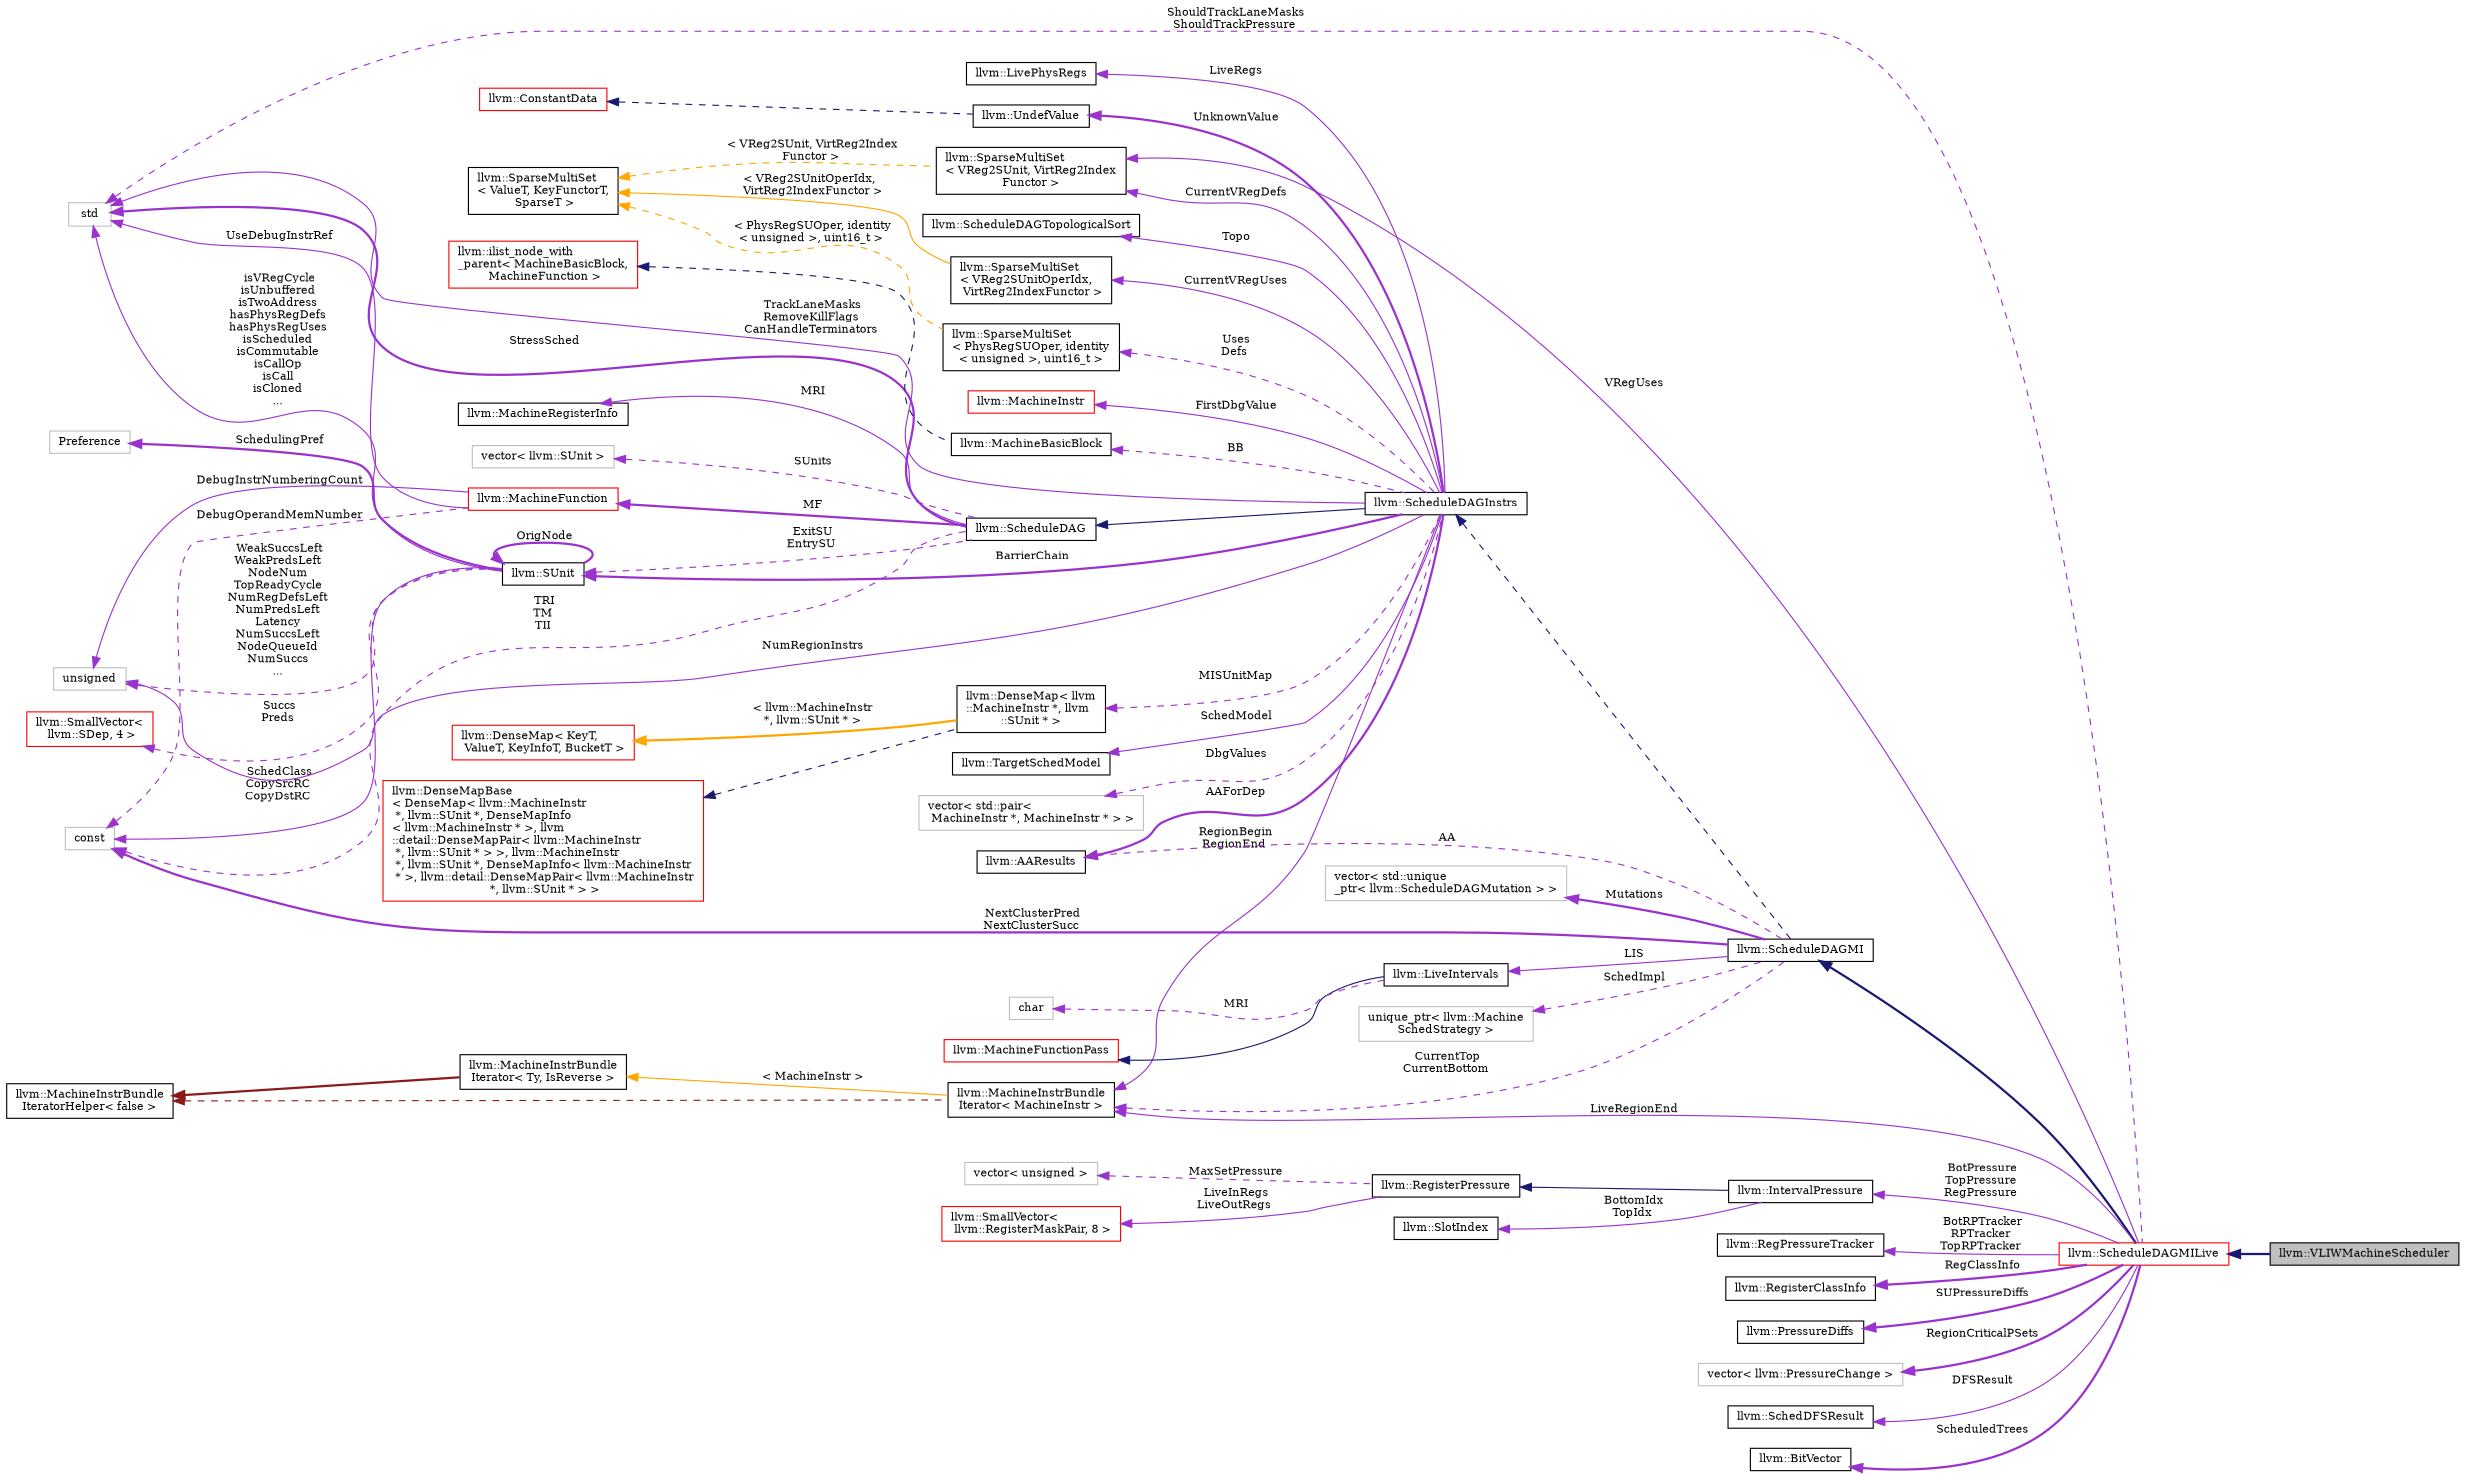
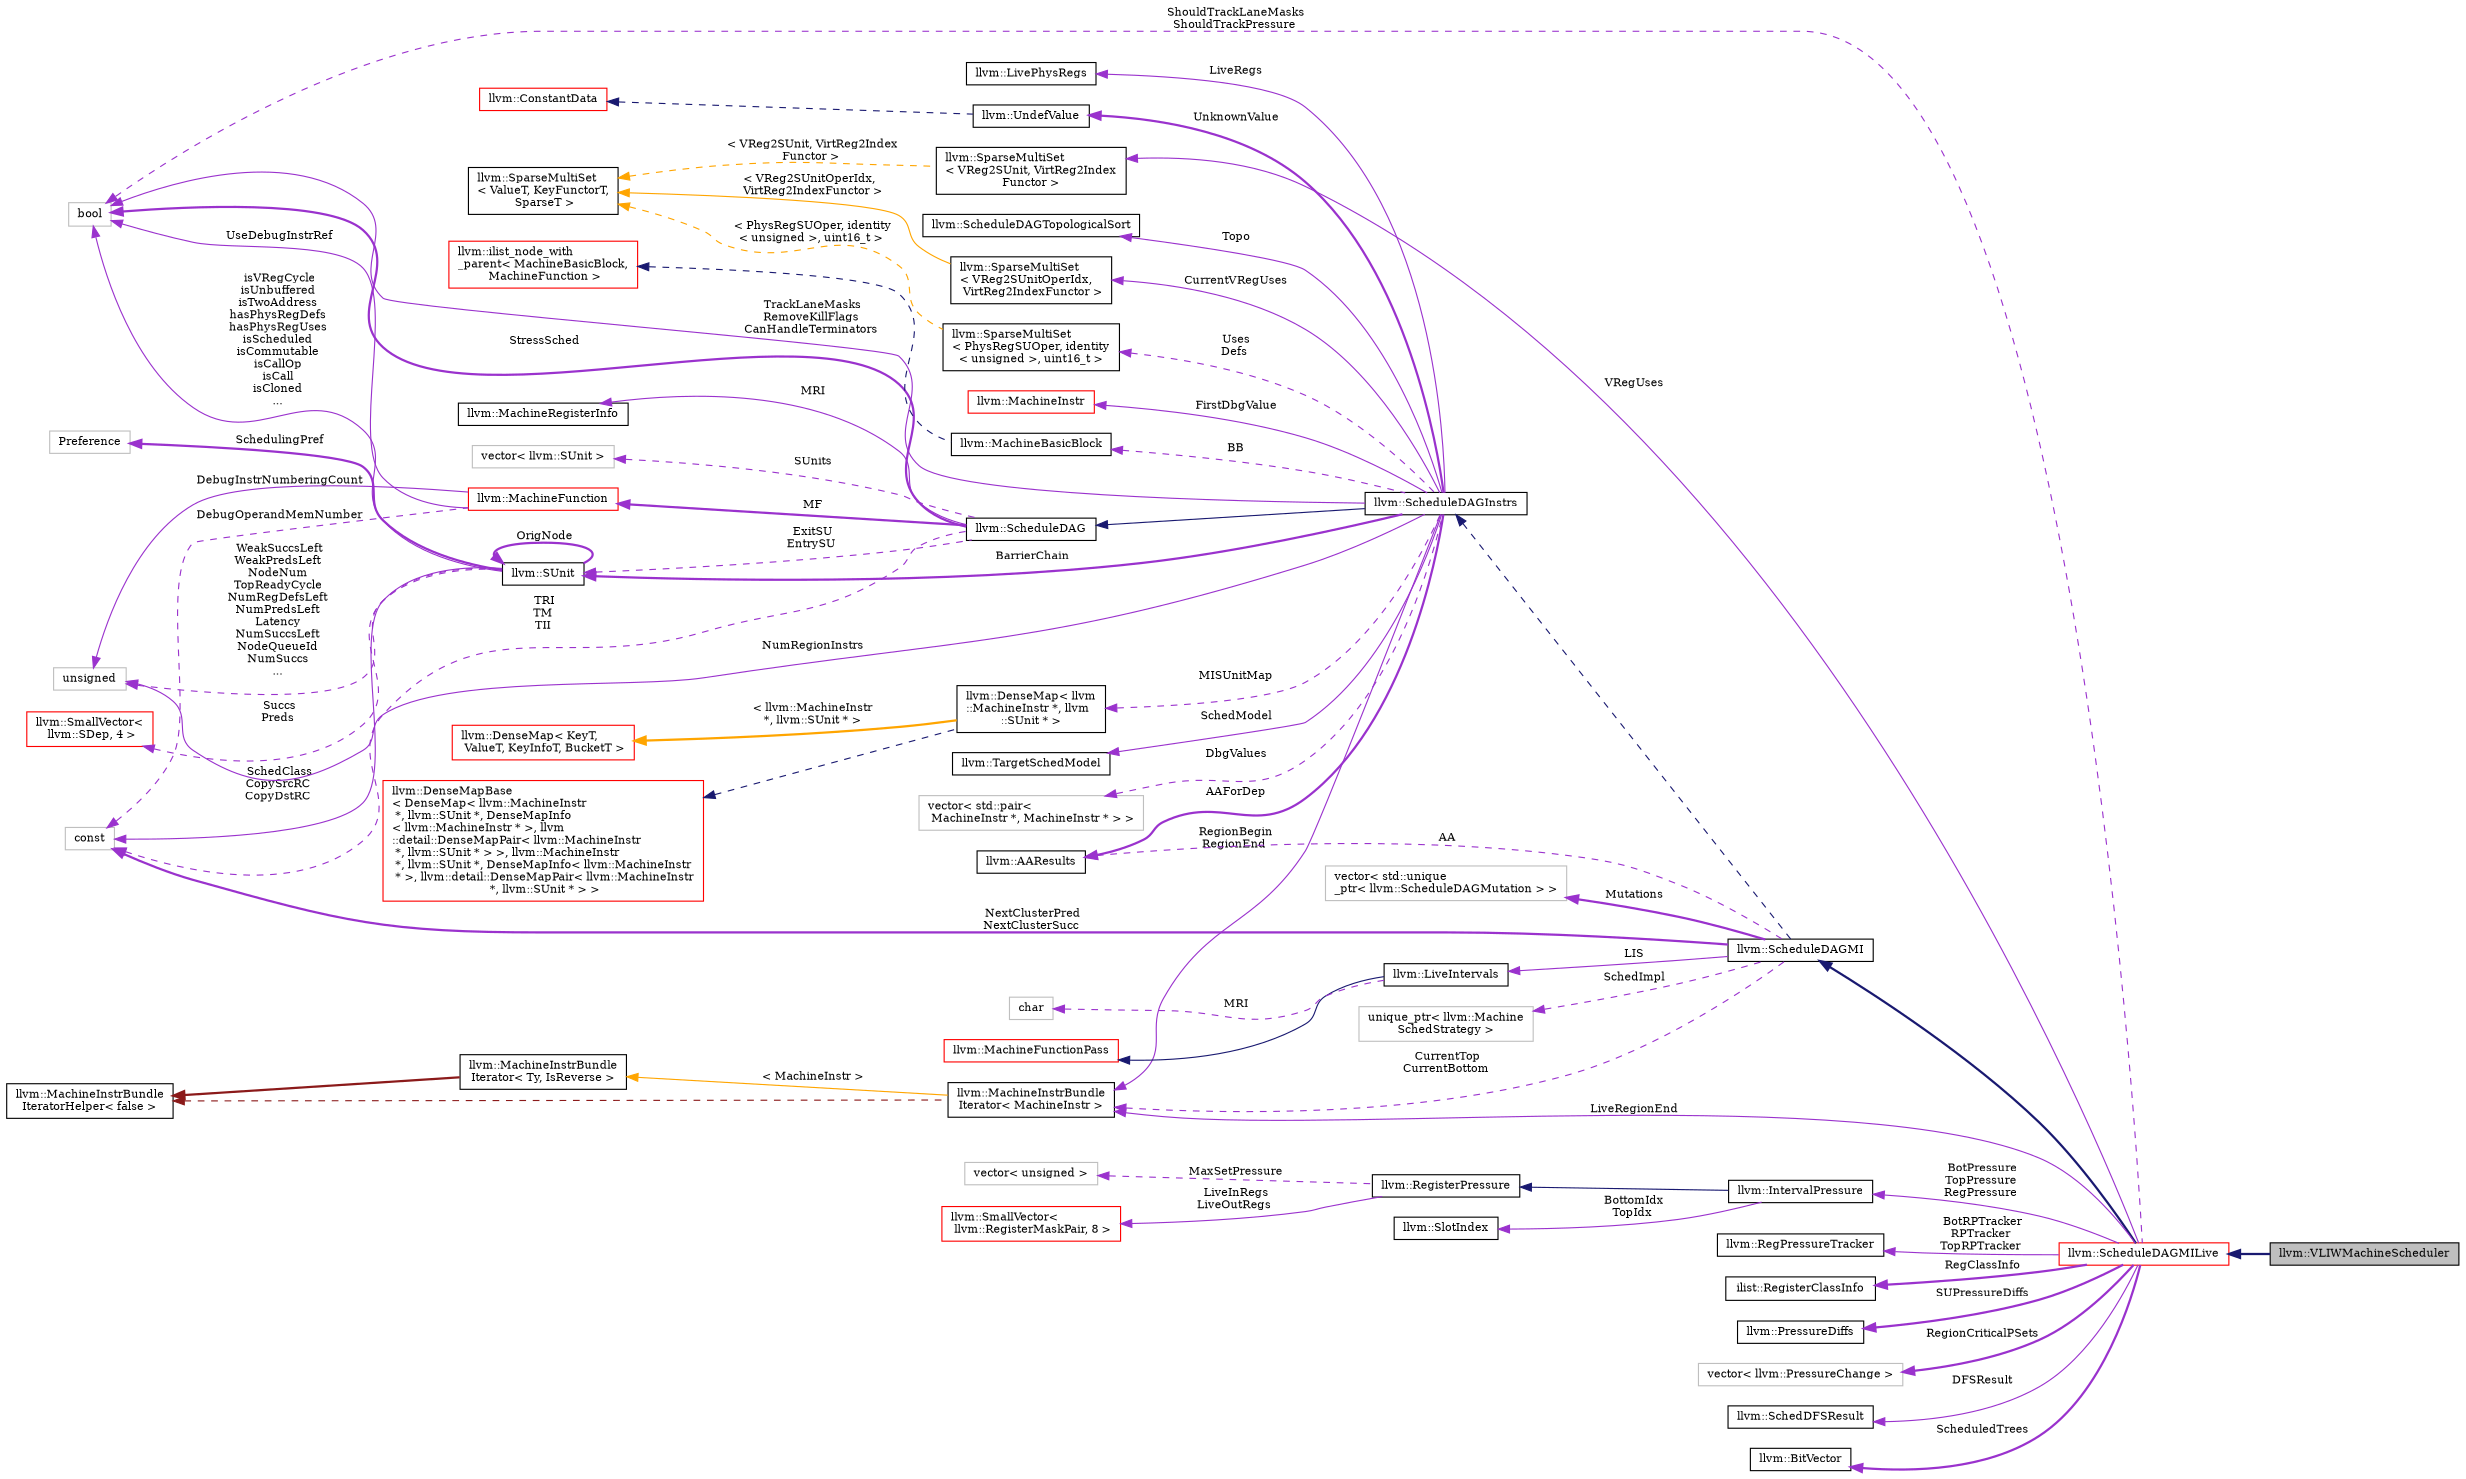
(90, 214) -> (90, 214)
(1351, 274) -> none
(1801, 1289) -> (1801, 1289)
